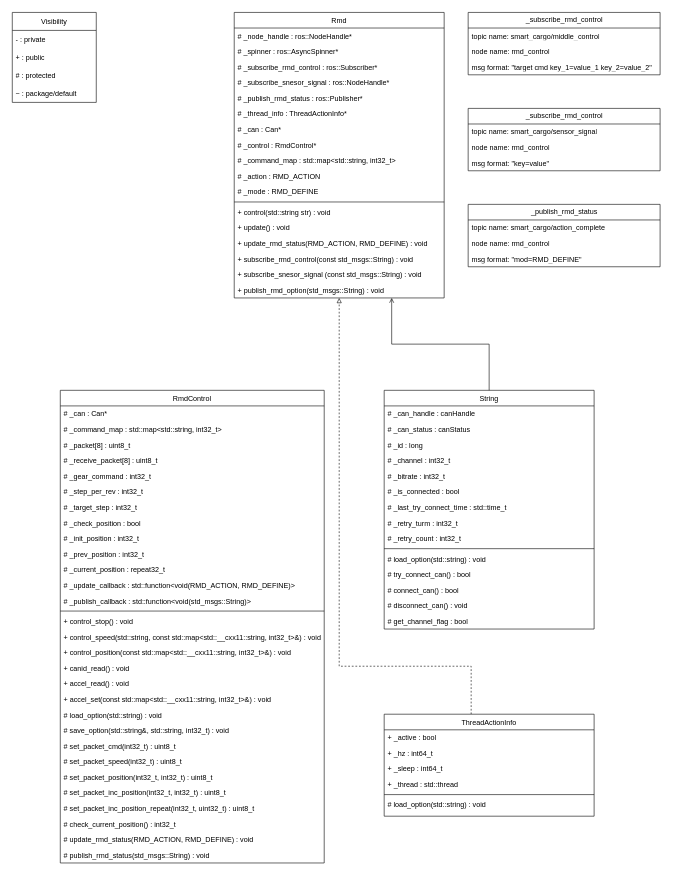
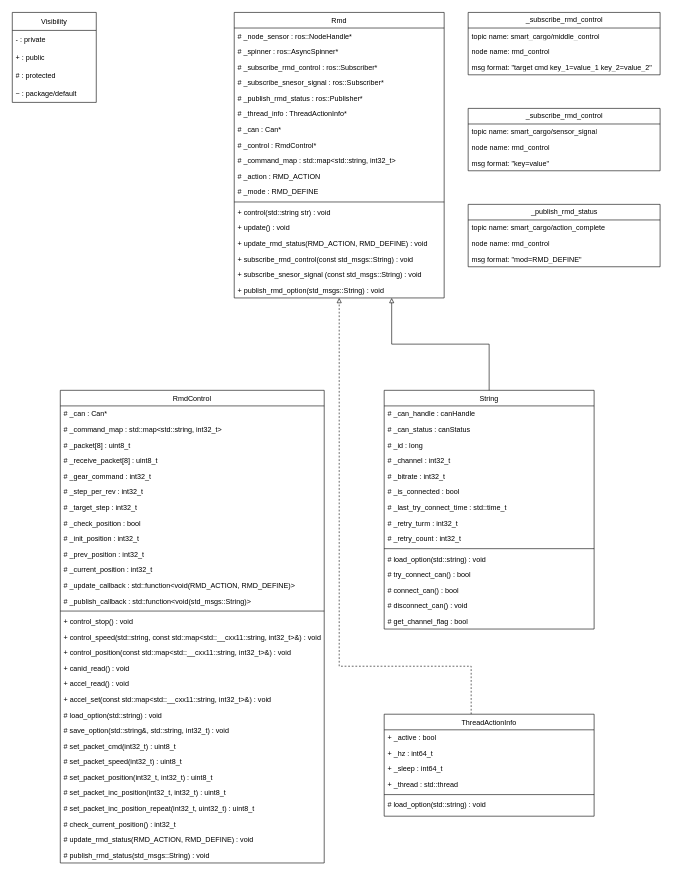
(297, 36) -> (298, 36)
(319, 83) -> (319, 83)
(392, 302) -> (392, 304)
(122, 570) -> (116, 570)
